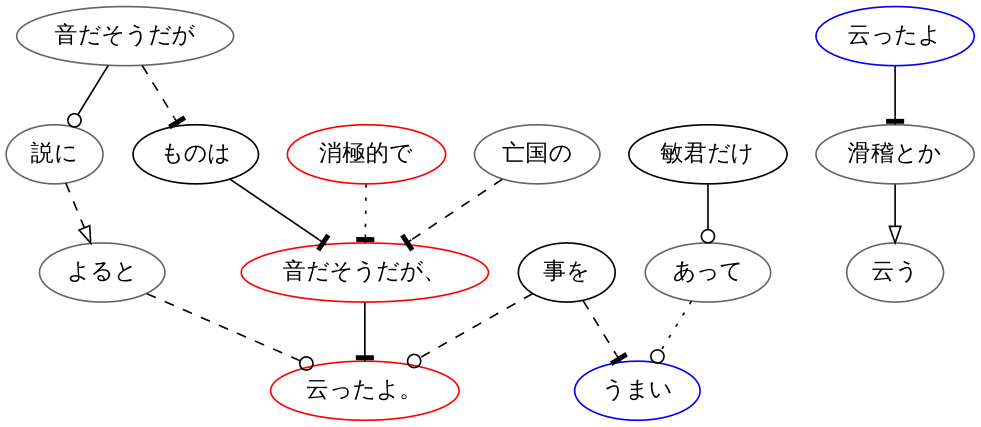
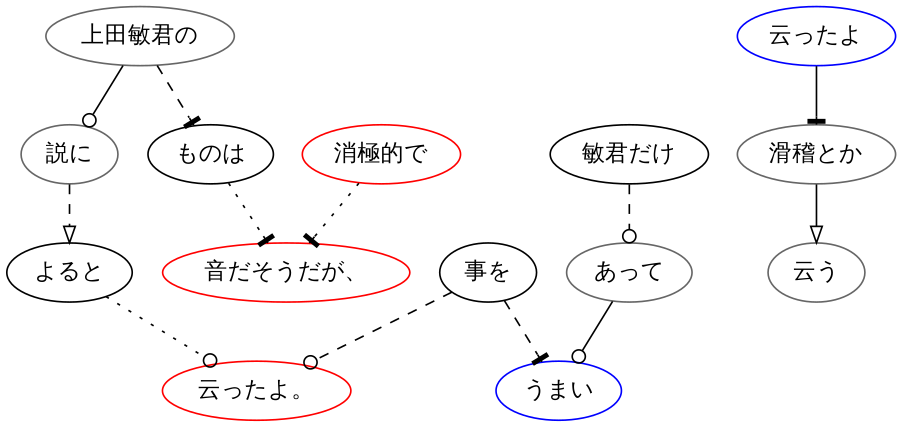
(125, 36) -> (140, 36)
(537, 154) -> none
(708, 207) -> (629, 207)
(274, 209) -> (246, 210)
(102, 273) -> (70, 273)
(676, 326) -> (597, 326)
(223, 327) -> (155, 327)
(365, 328) -> none
